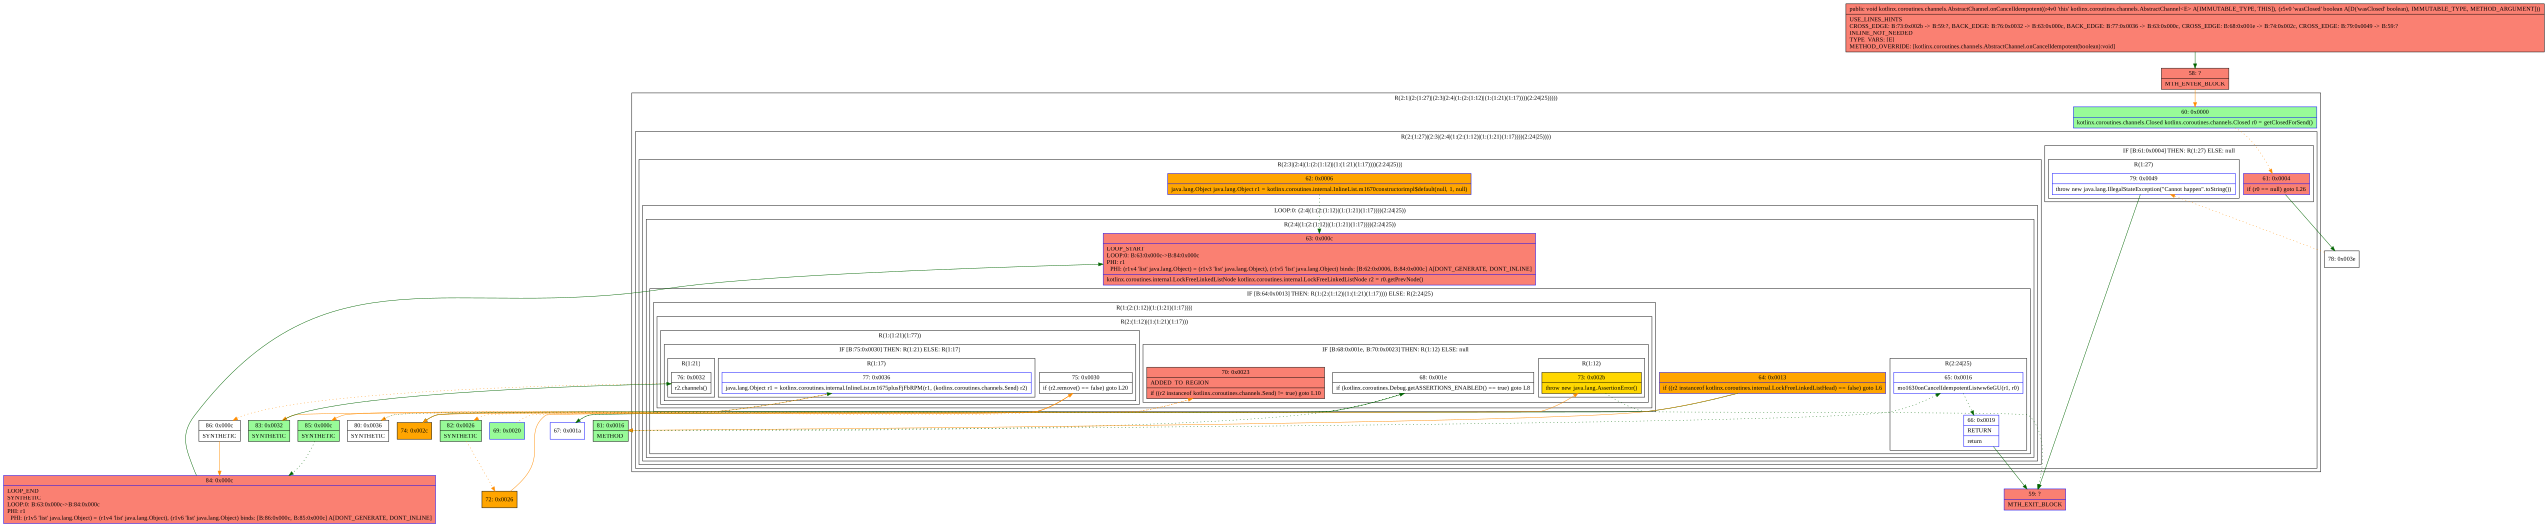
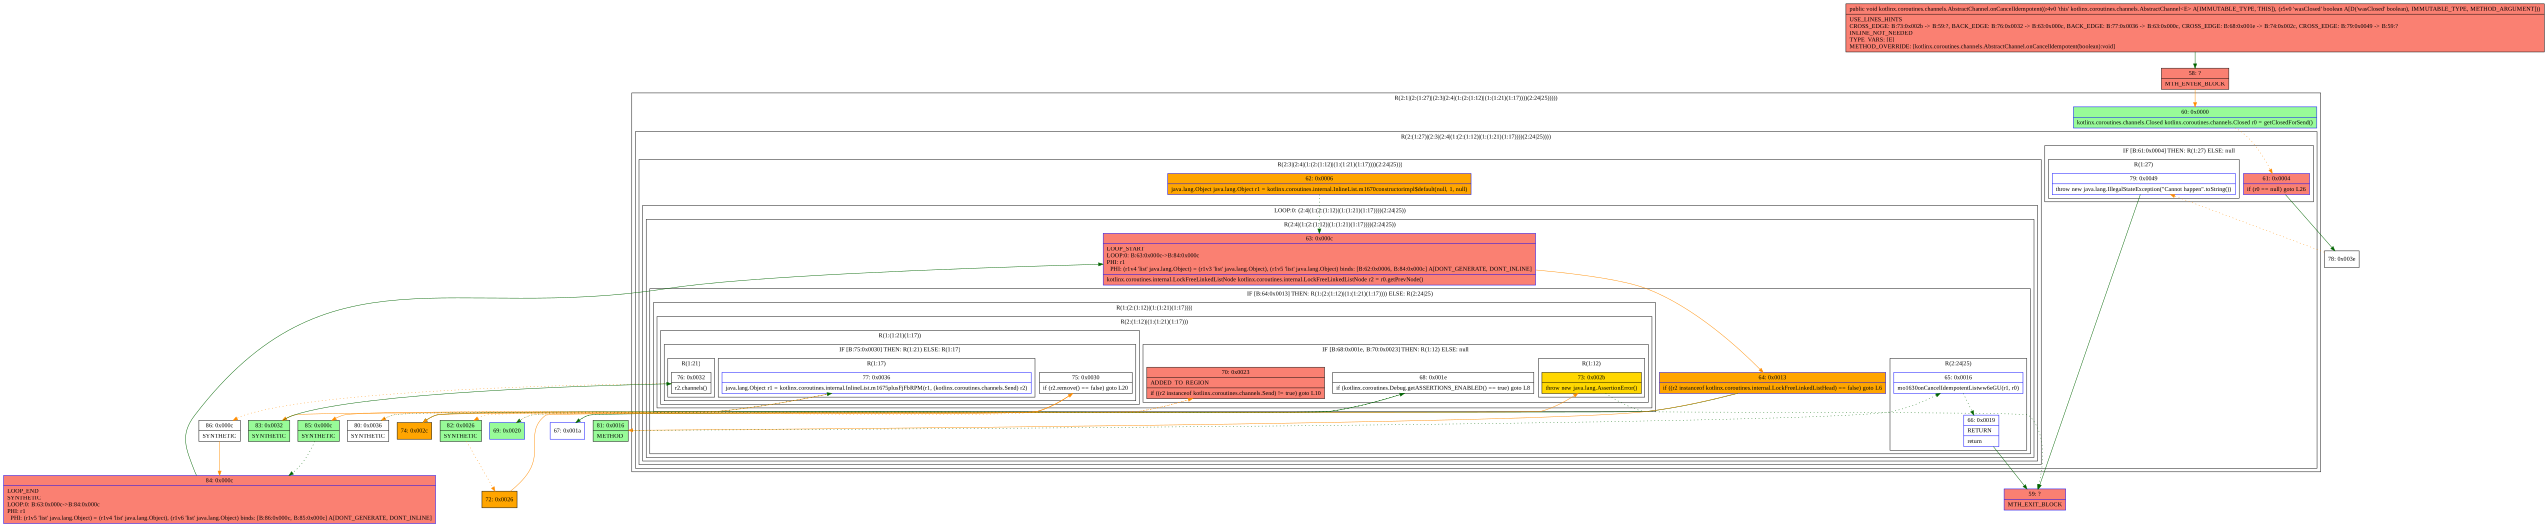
none -> (1659, 294)
(900, 336) -> (900, 336)
(1213, 421) -> (963, 412)
